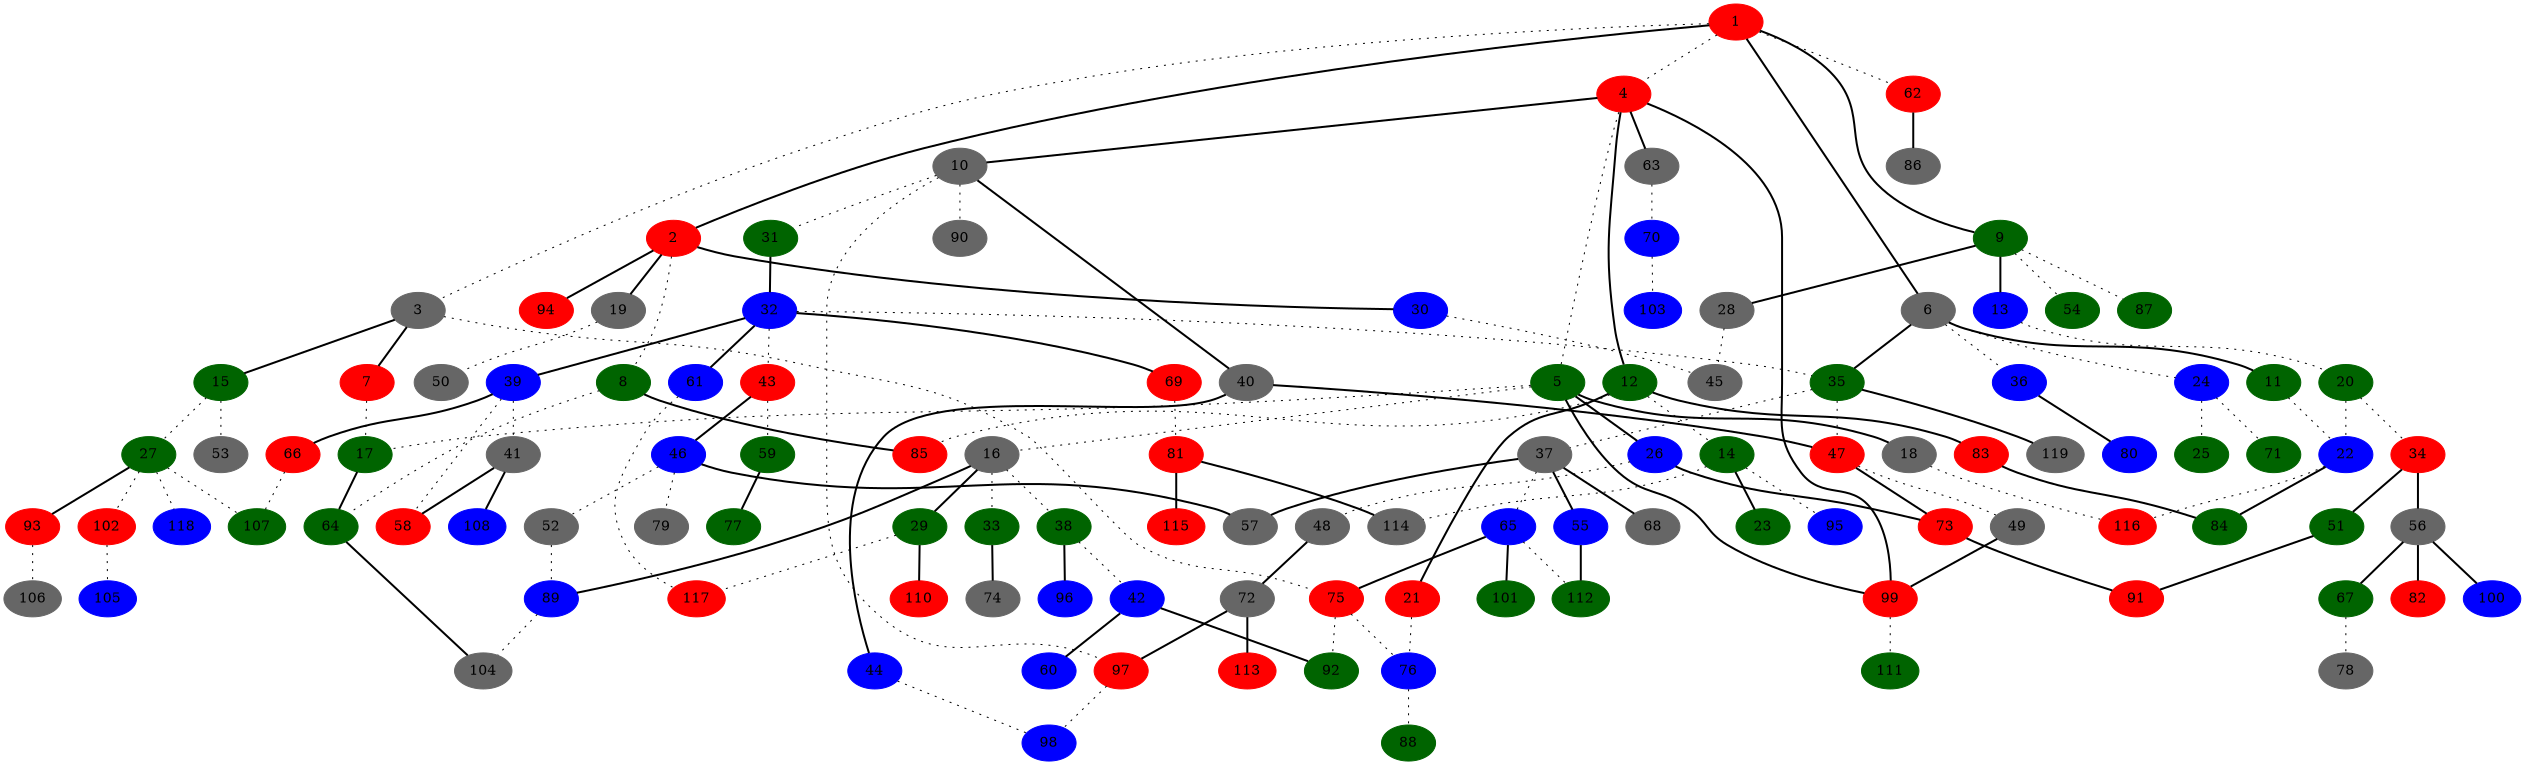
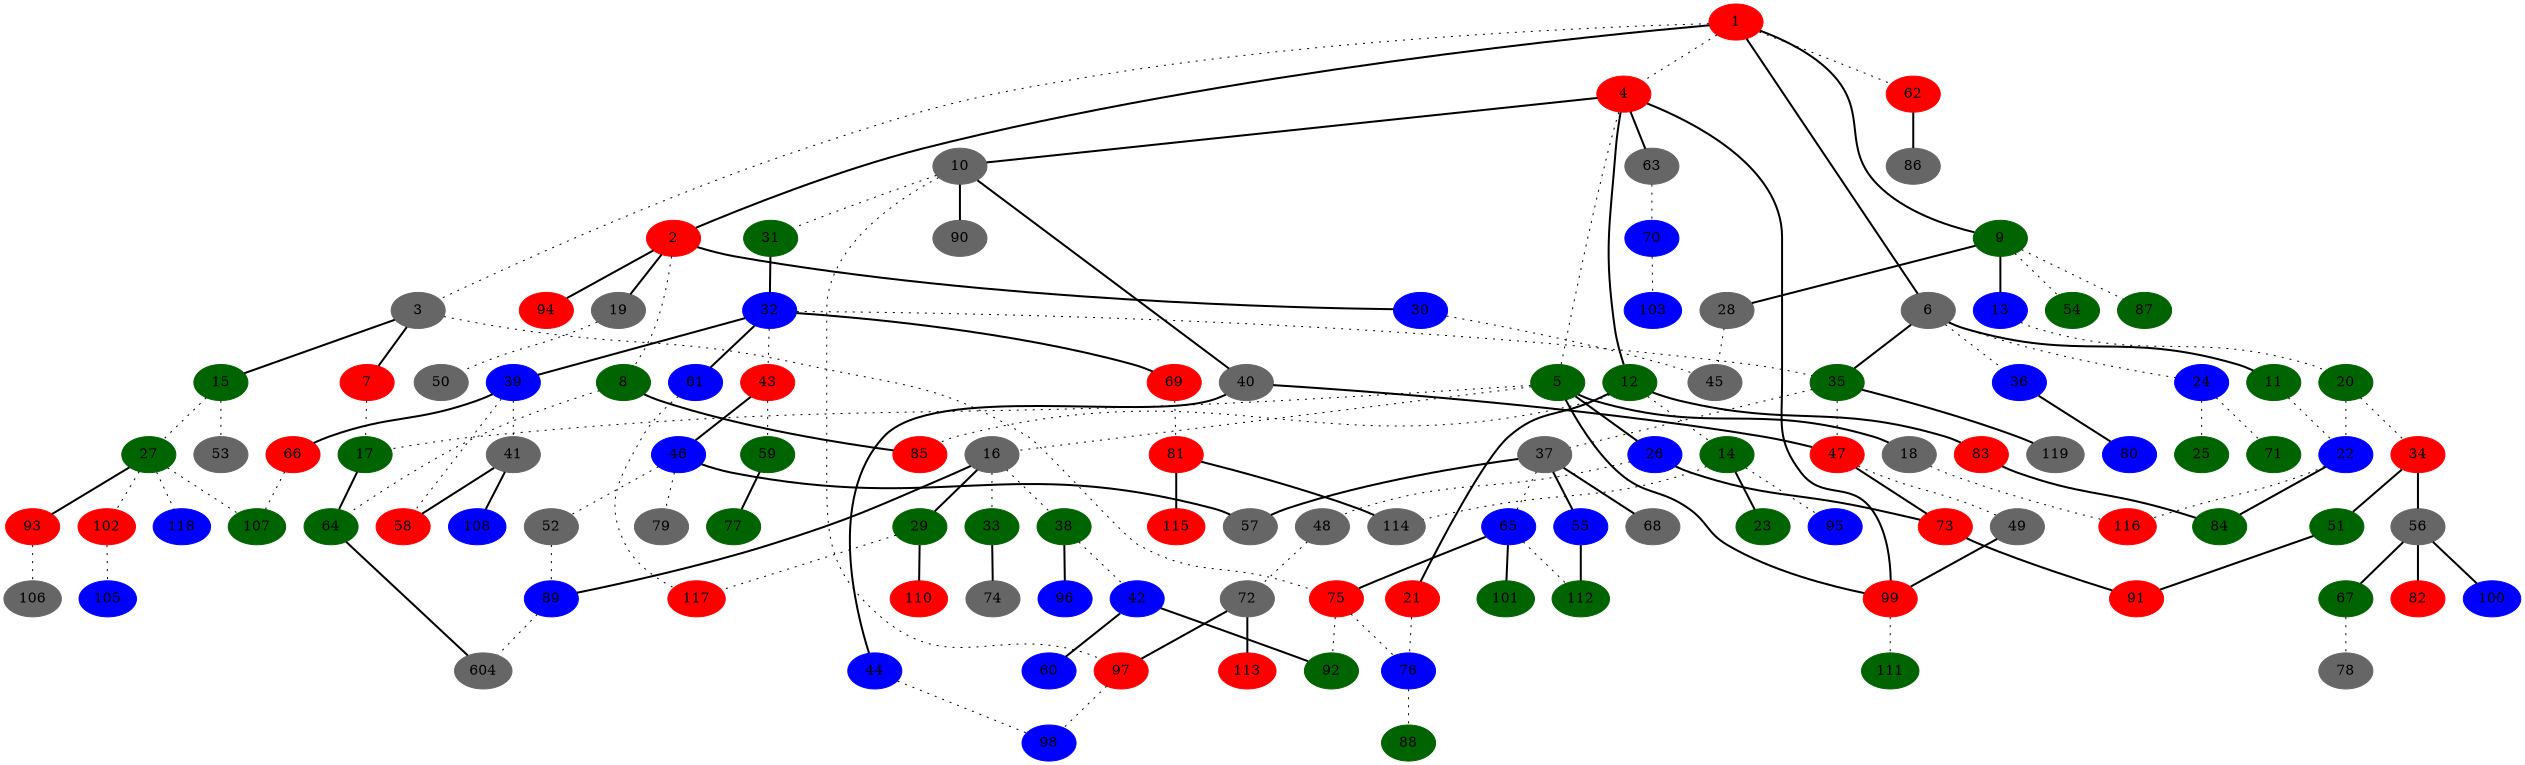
(960, 202) -> (960, 202)
(1285, 563) -> (1285, 563)
(483, 671) -> (483, 671)
